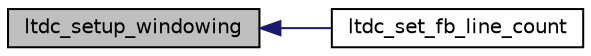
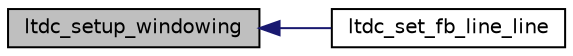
(458, 28) -> (448, 28)
